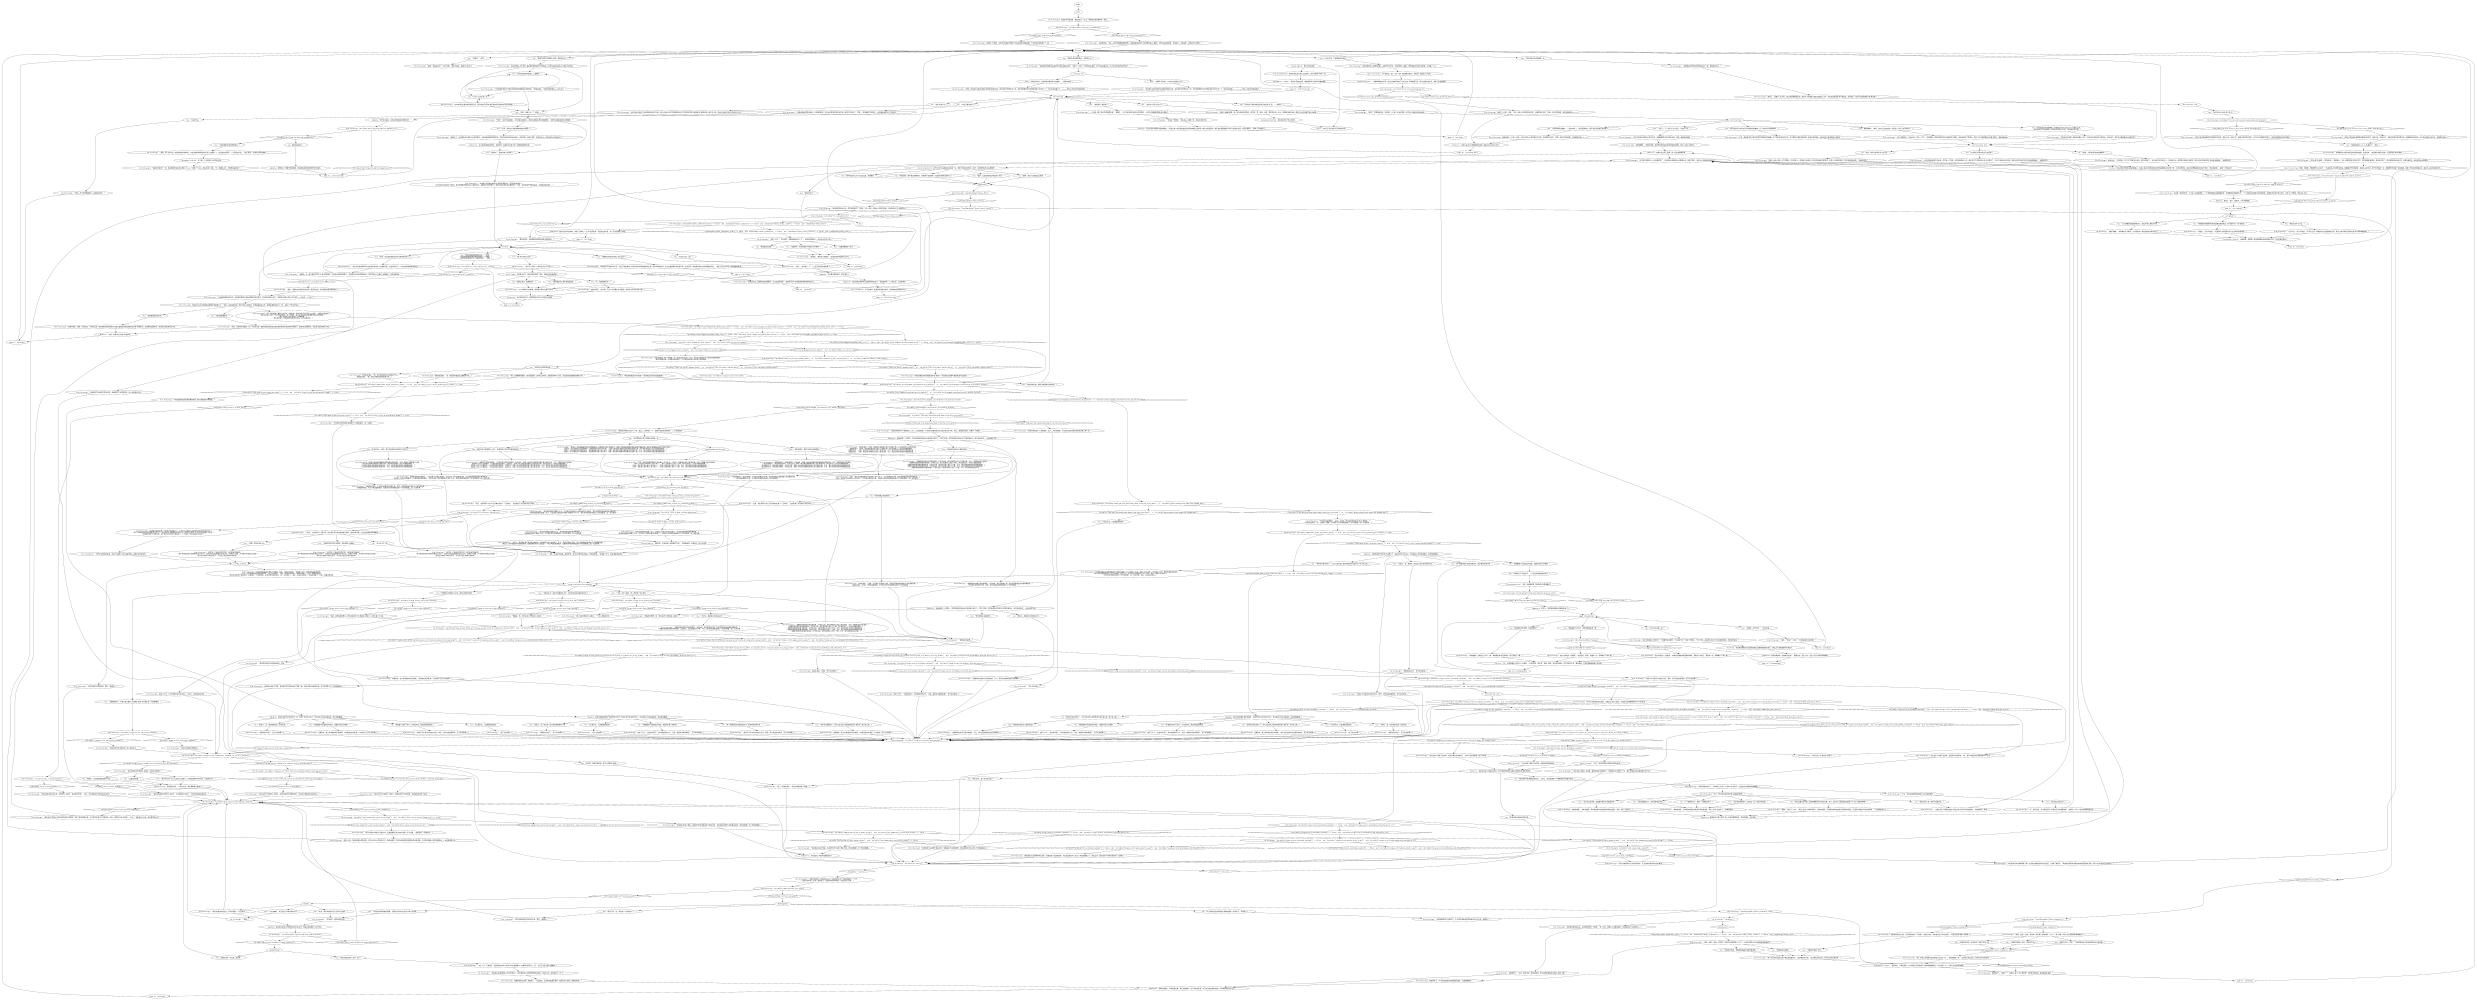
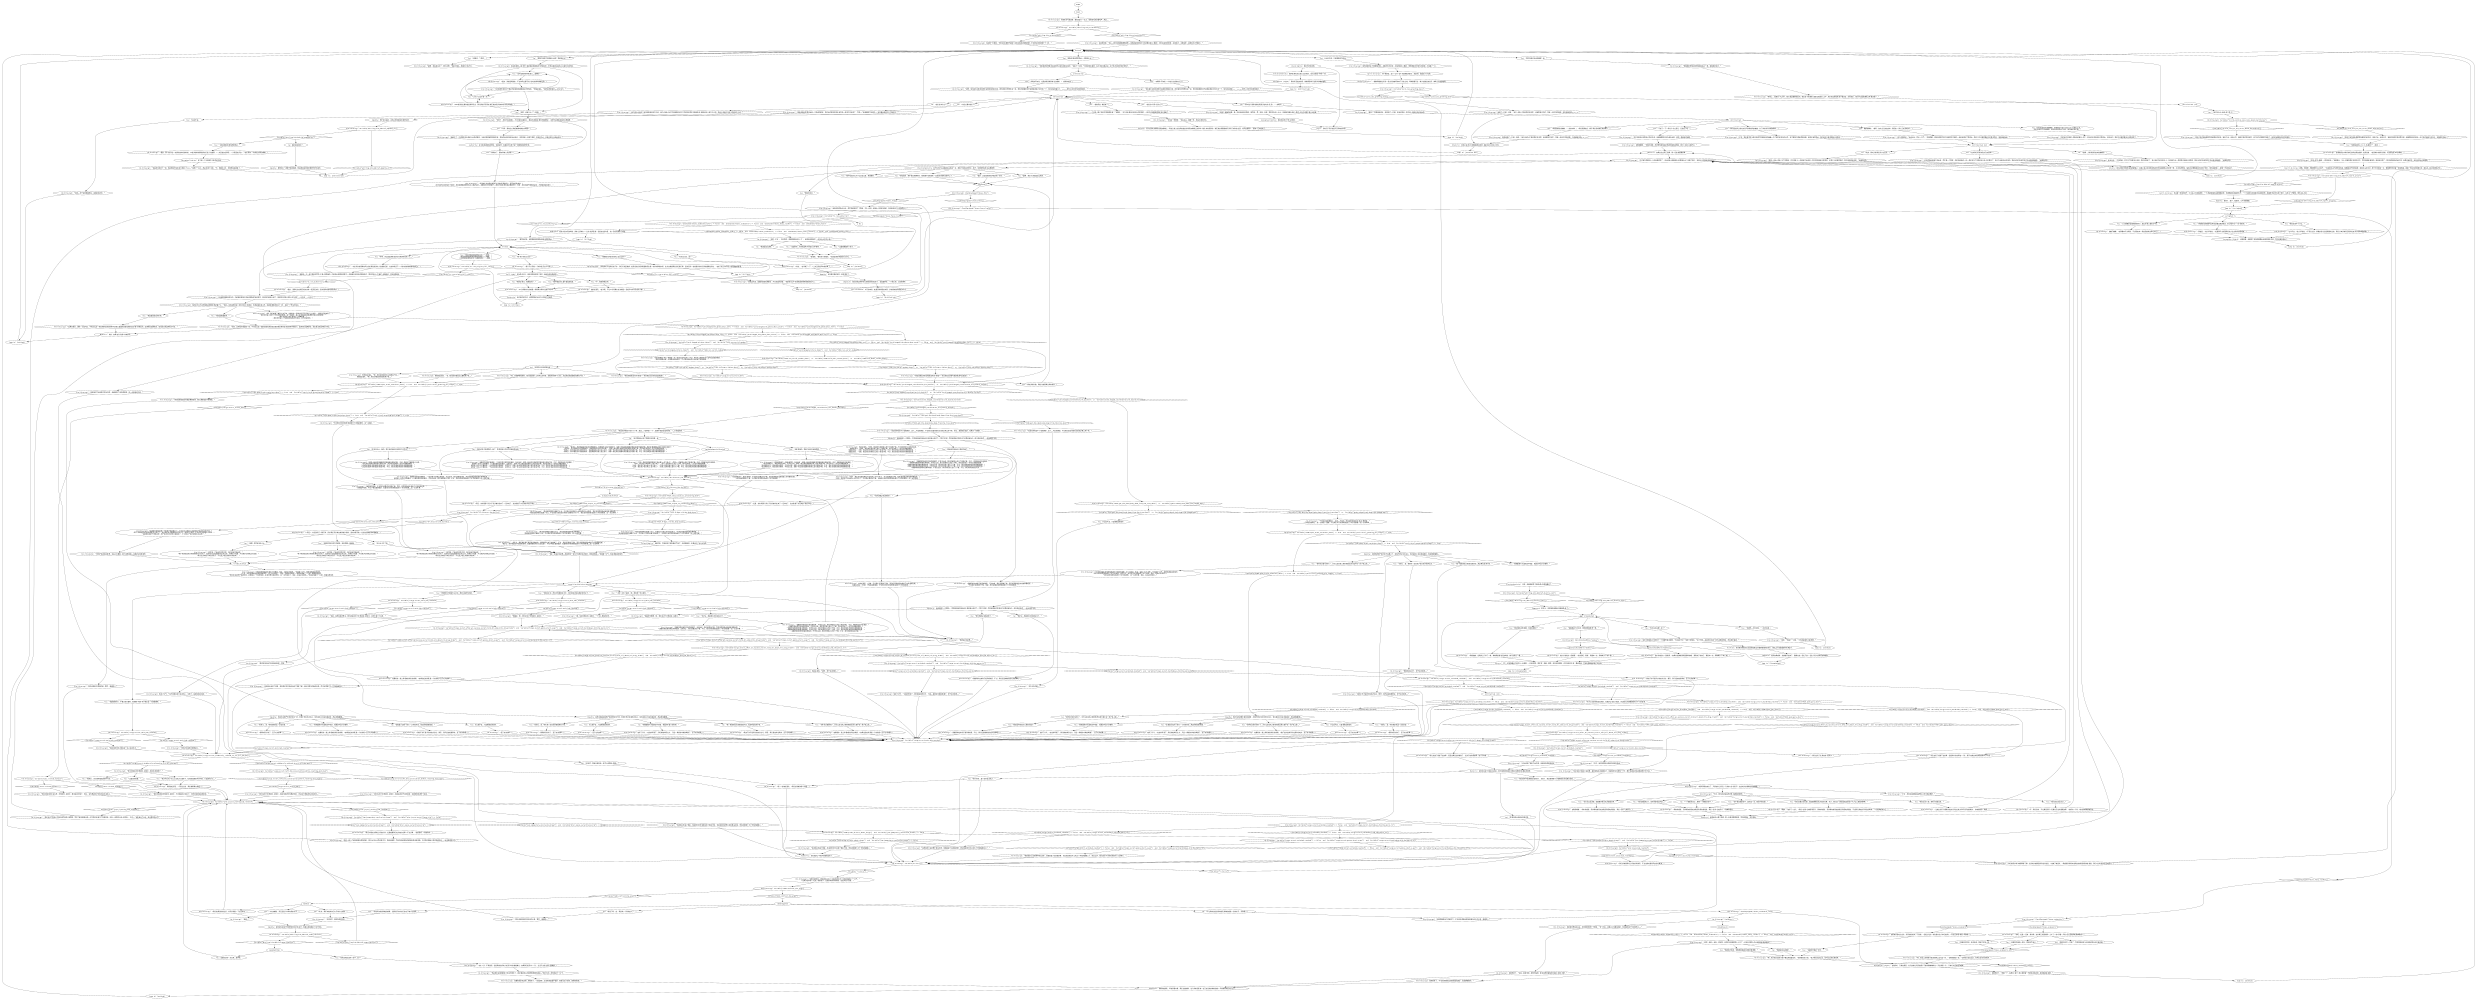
none -> (517, 81)
(1530, 574) -> none
